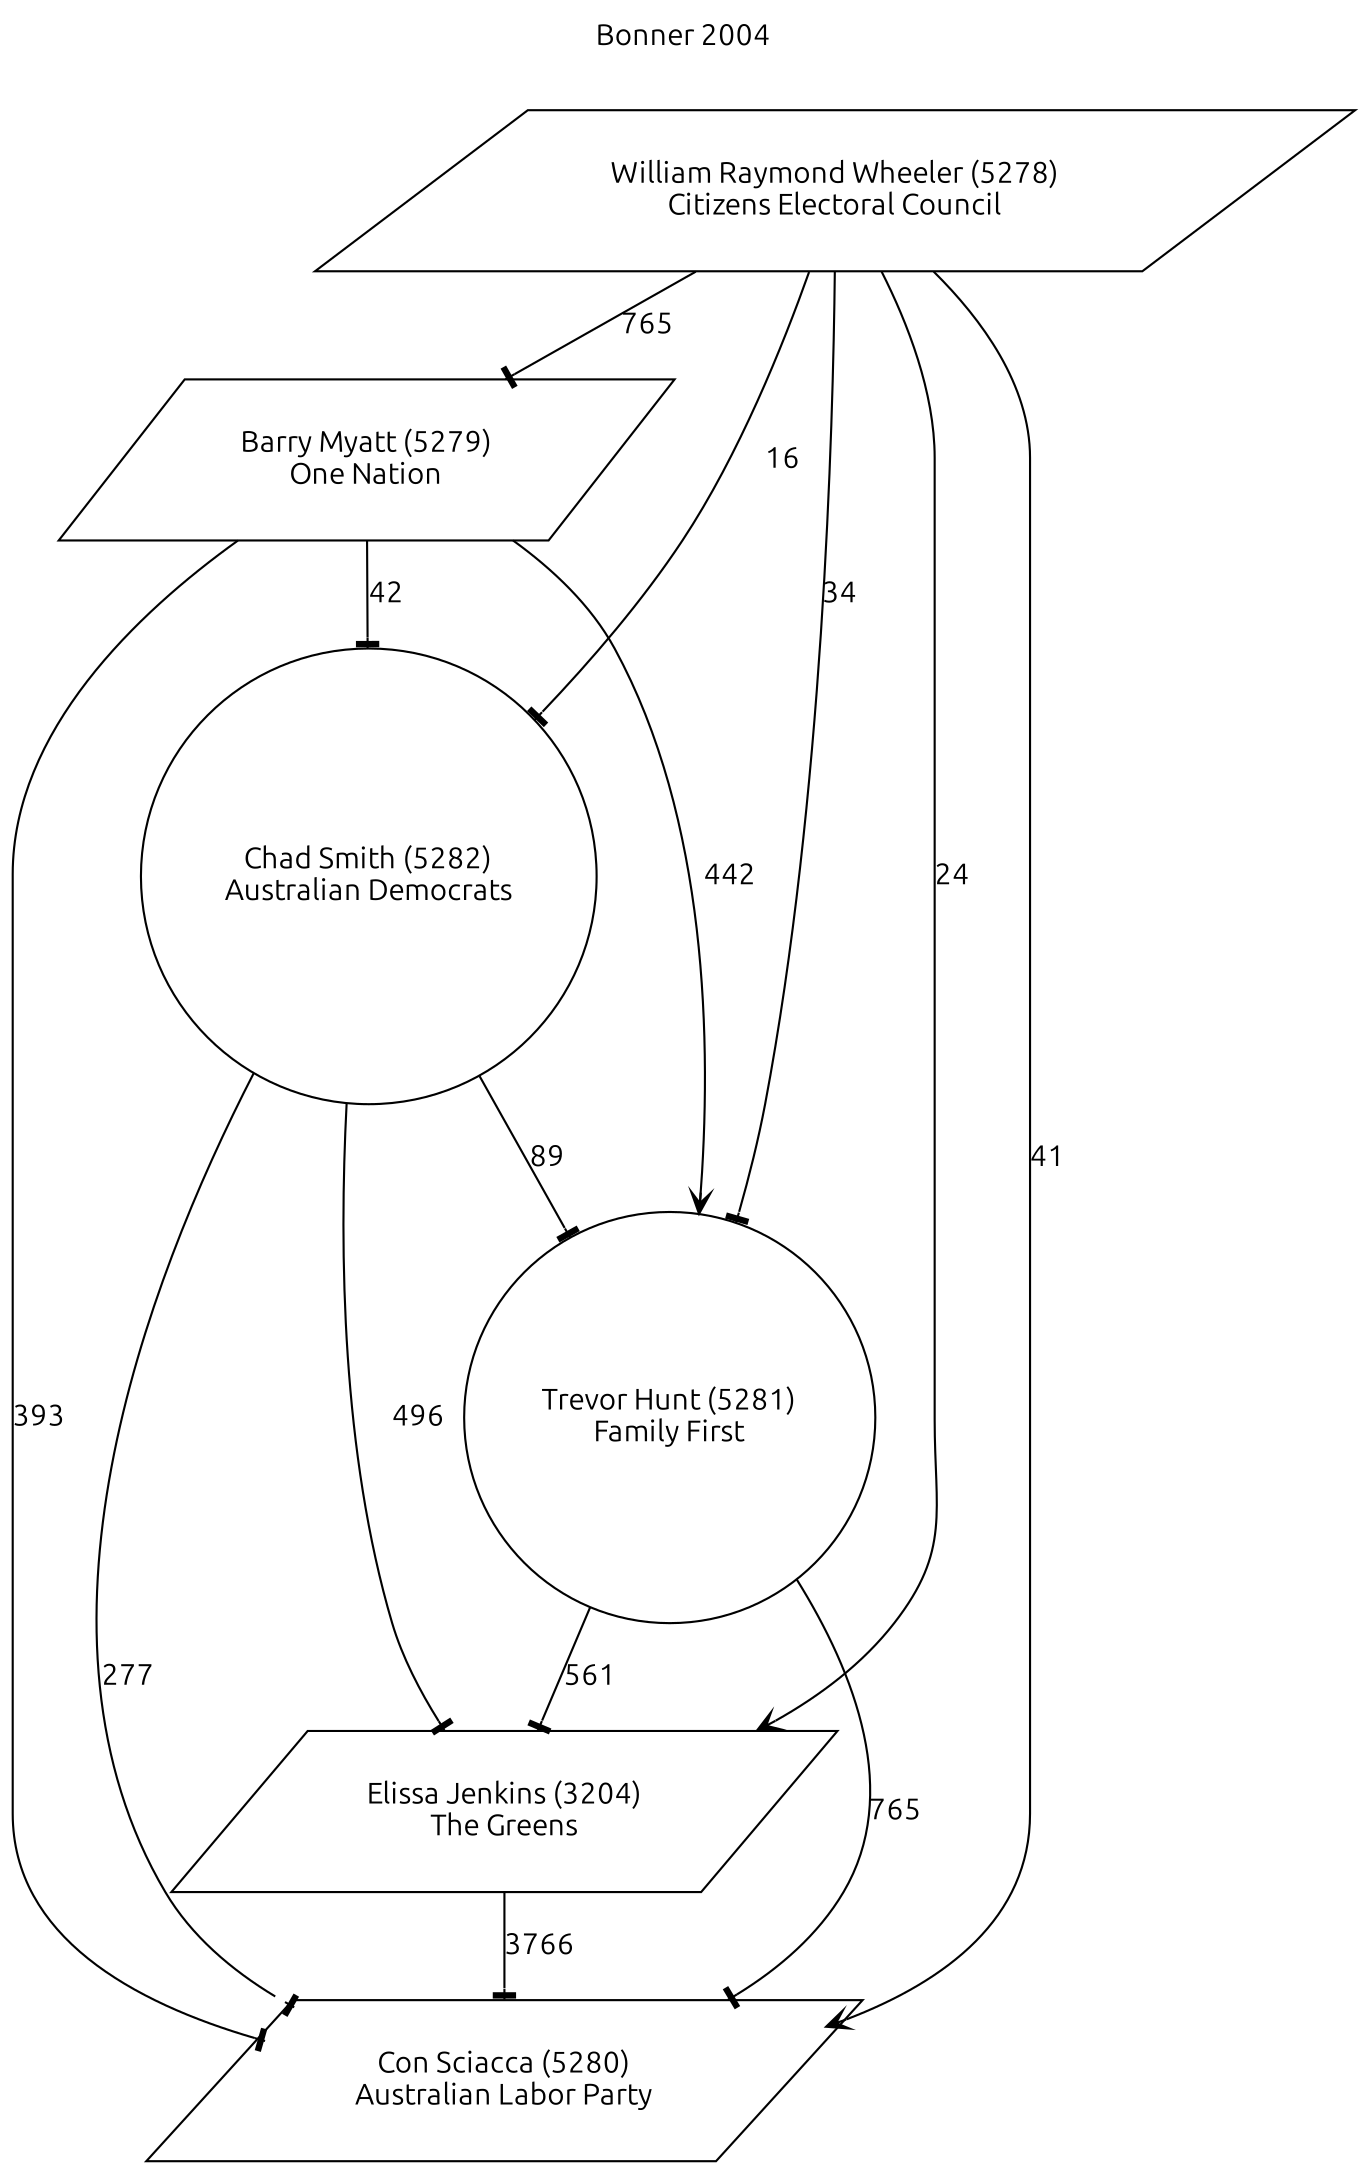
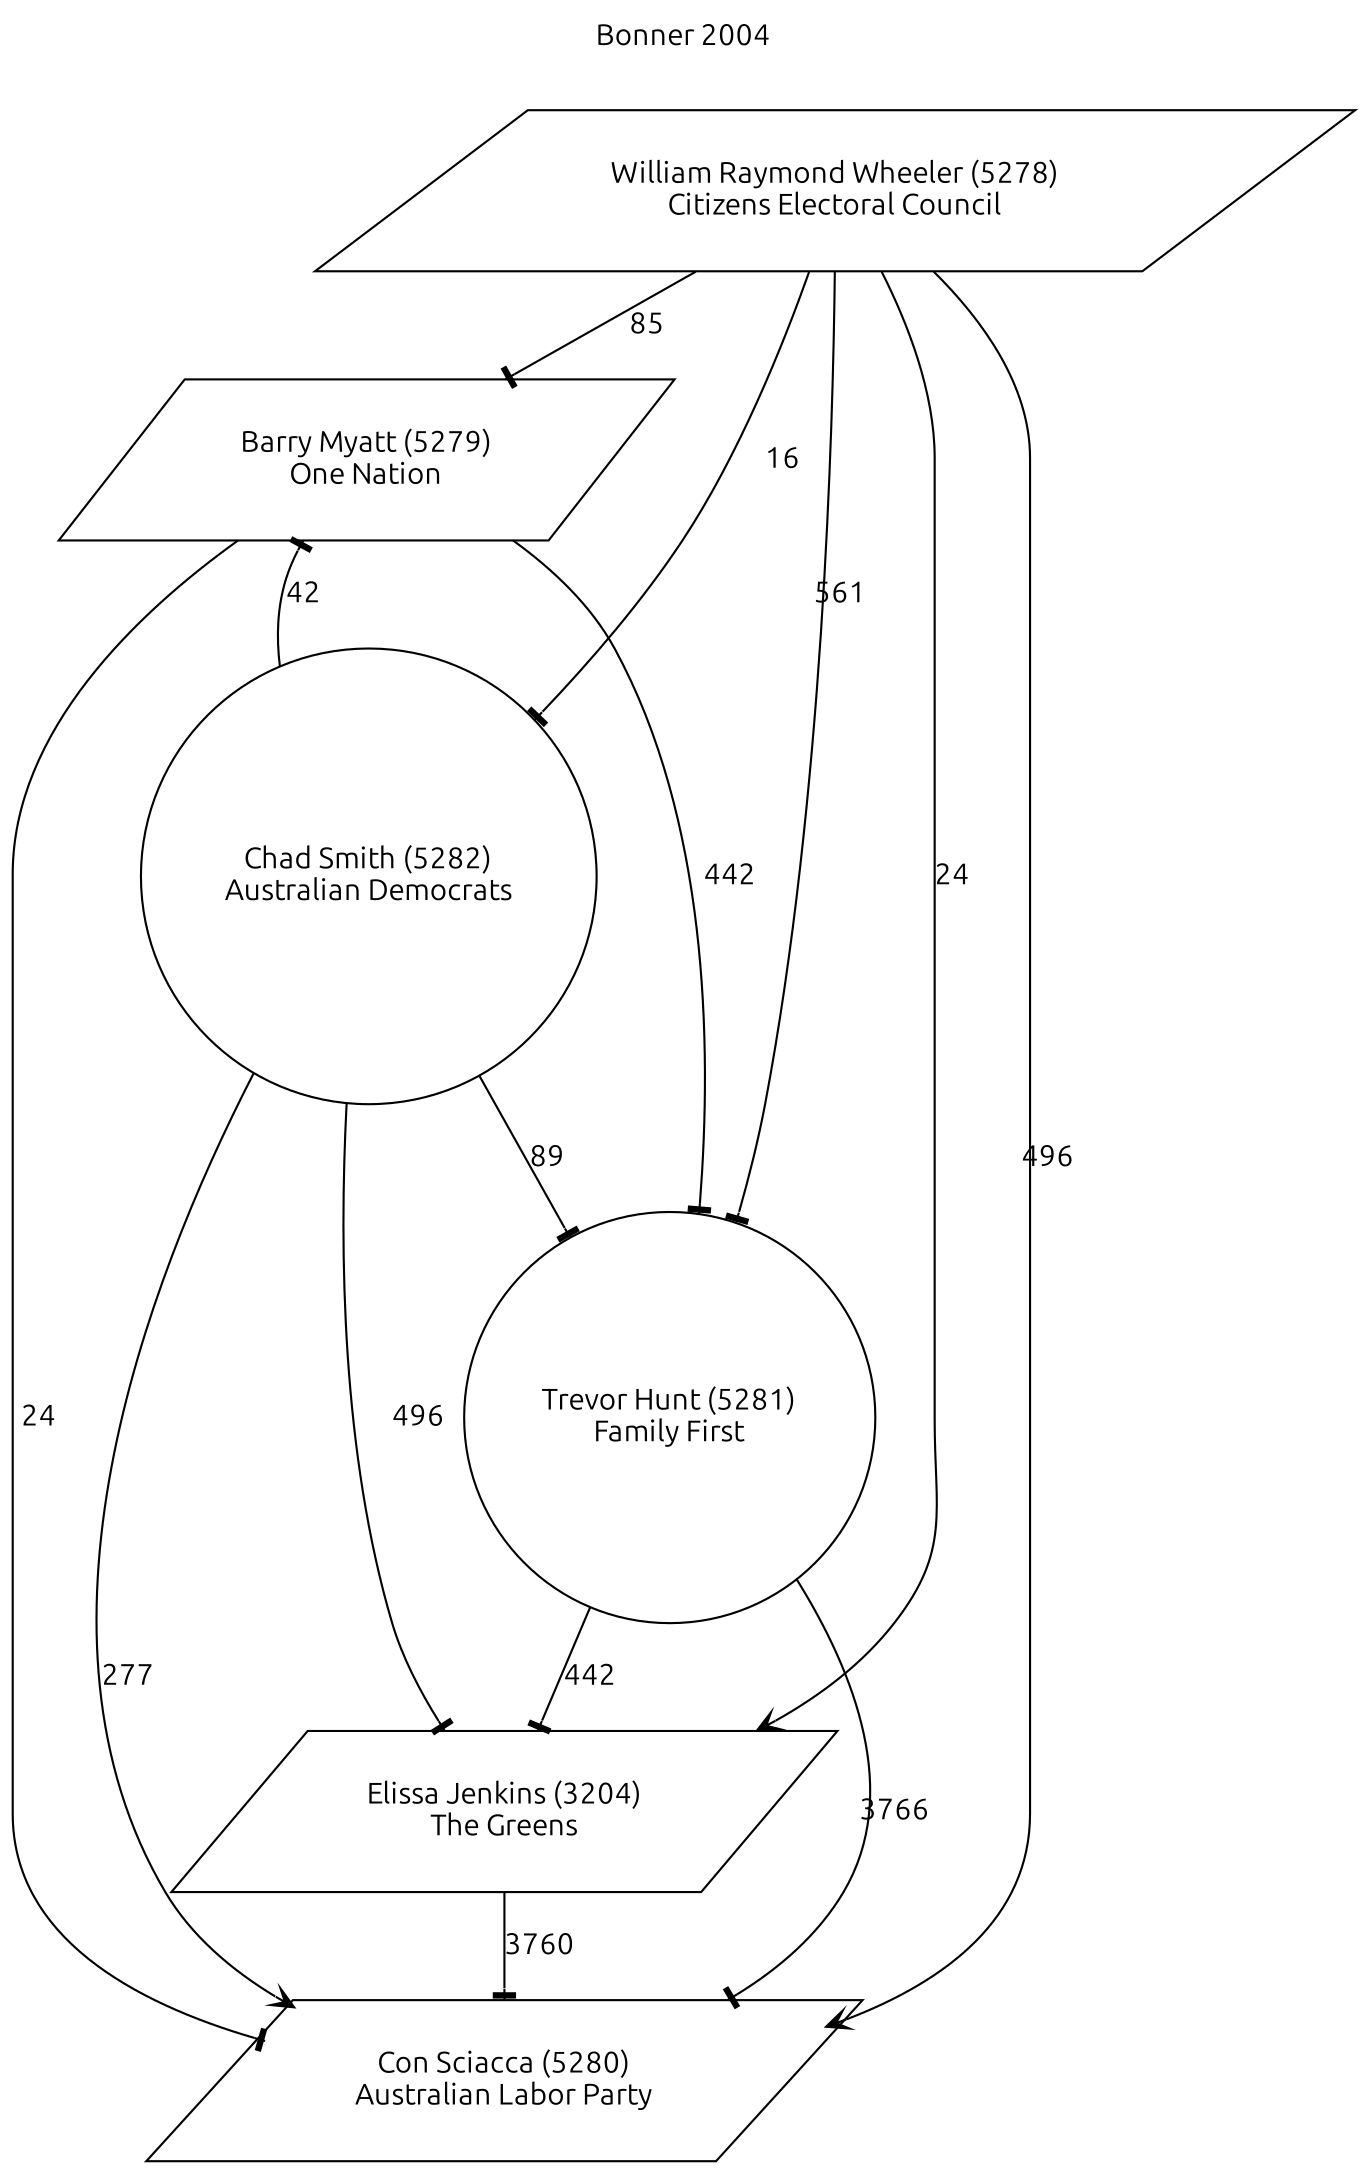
(647, 325) -> (647, 325)
(367, 589) -> (280, 607)
(840, 594) -> (840, 594)
(683, 846) -> (683, 846)
(1048, 1158) -> (1048, 1158)
(39, 1418) -> (39, 1418)
(101, 1551) -> (101, 1551)
(590, 1677) -> (590, 1677)
(895, 1811) -> (895, 1811)
(540, 1946) -> (540, 1946)
